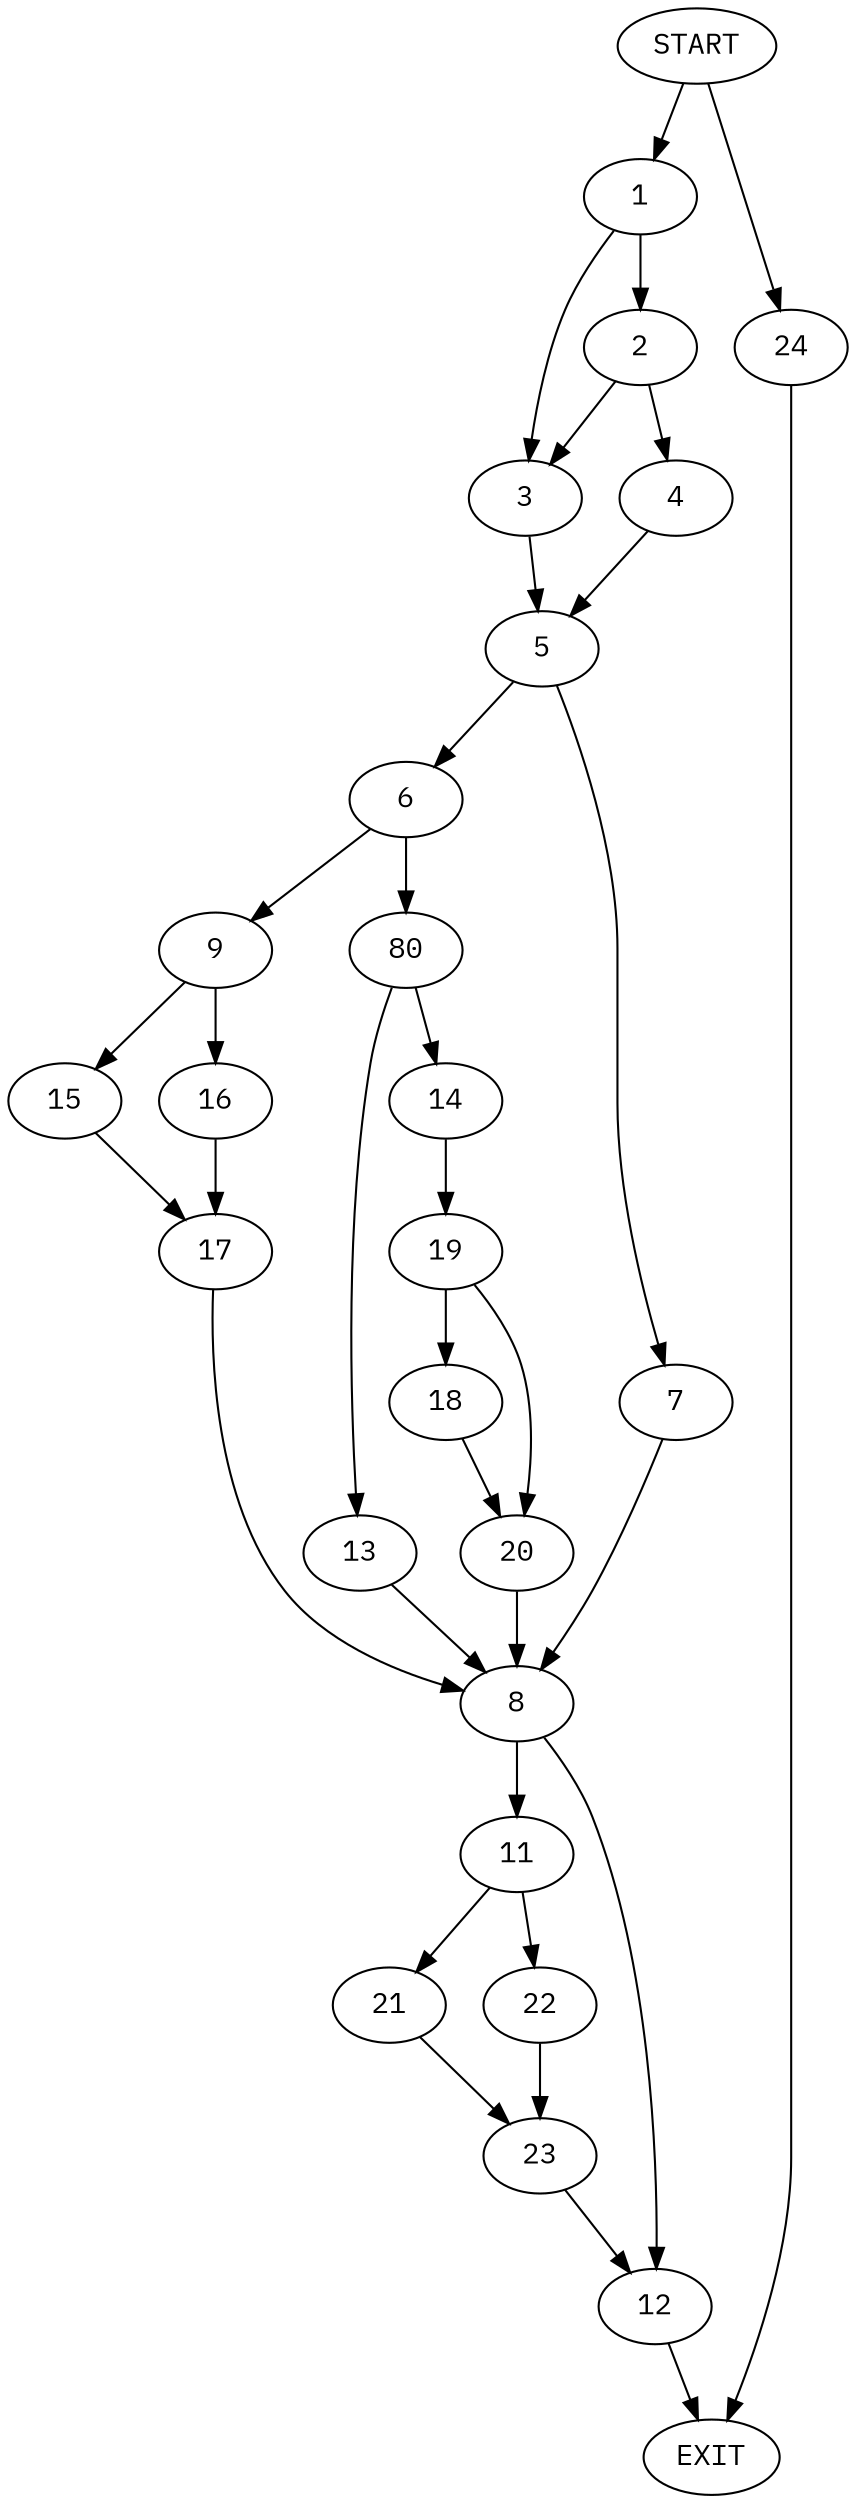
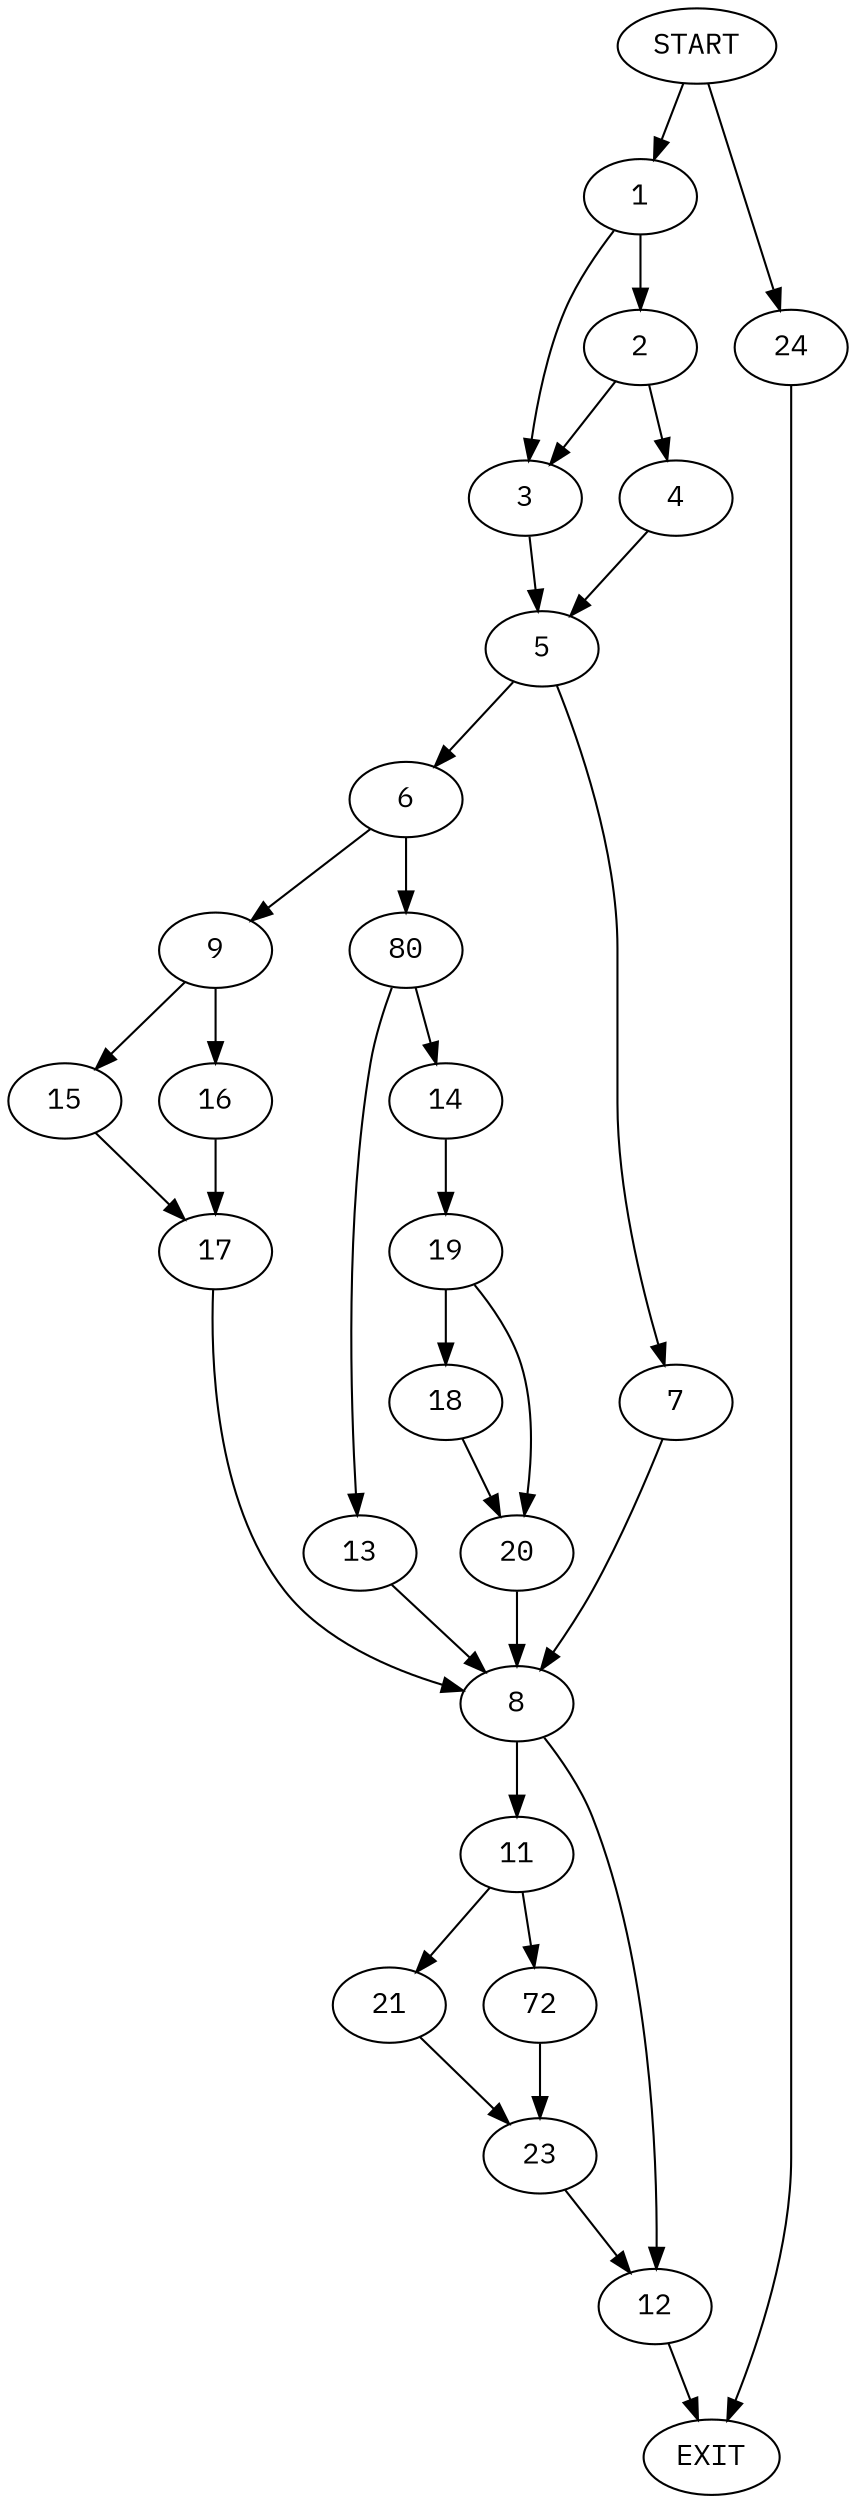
(540, 2005) -> (540, 2005)
